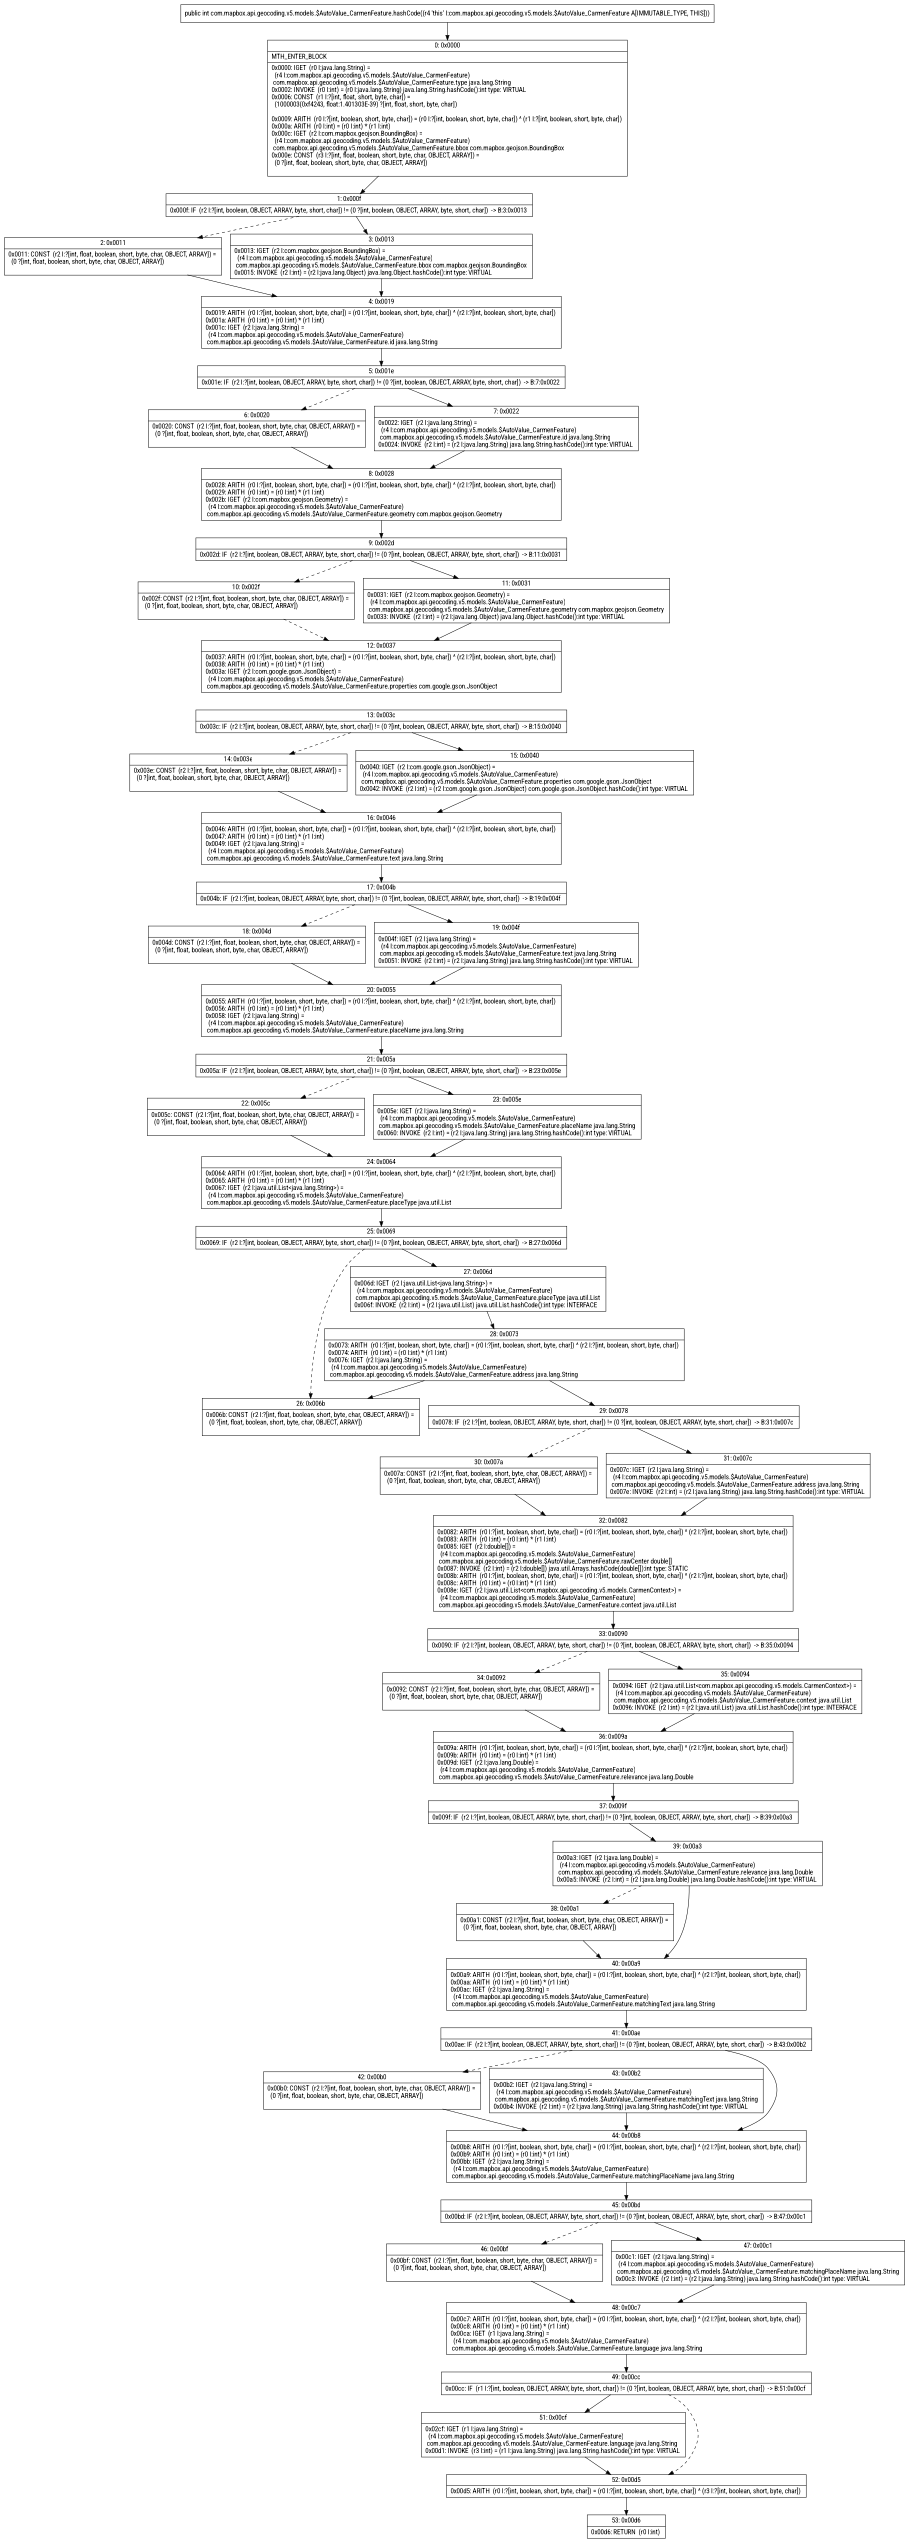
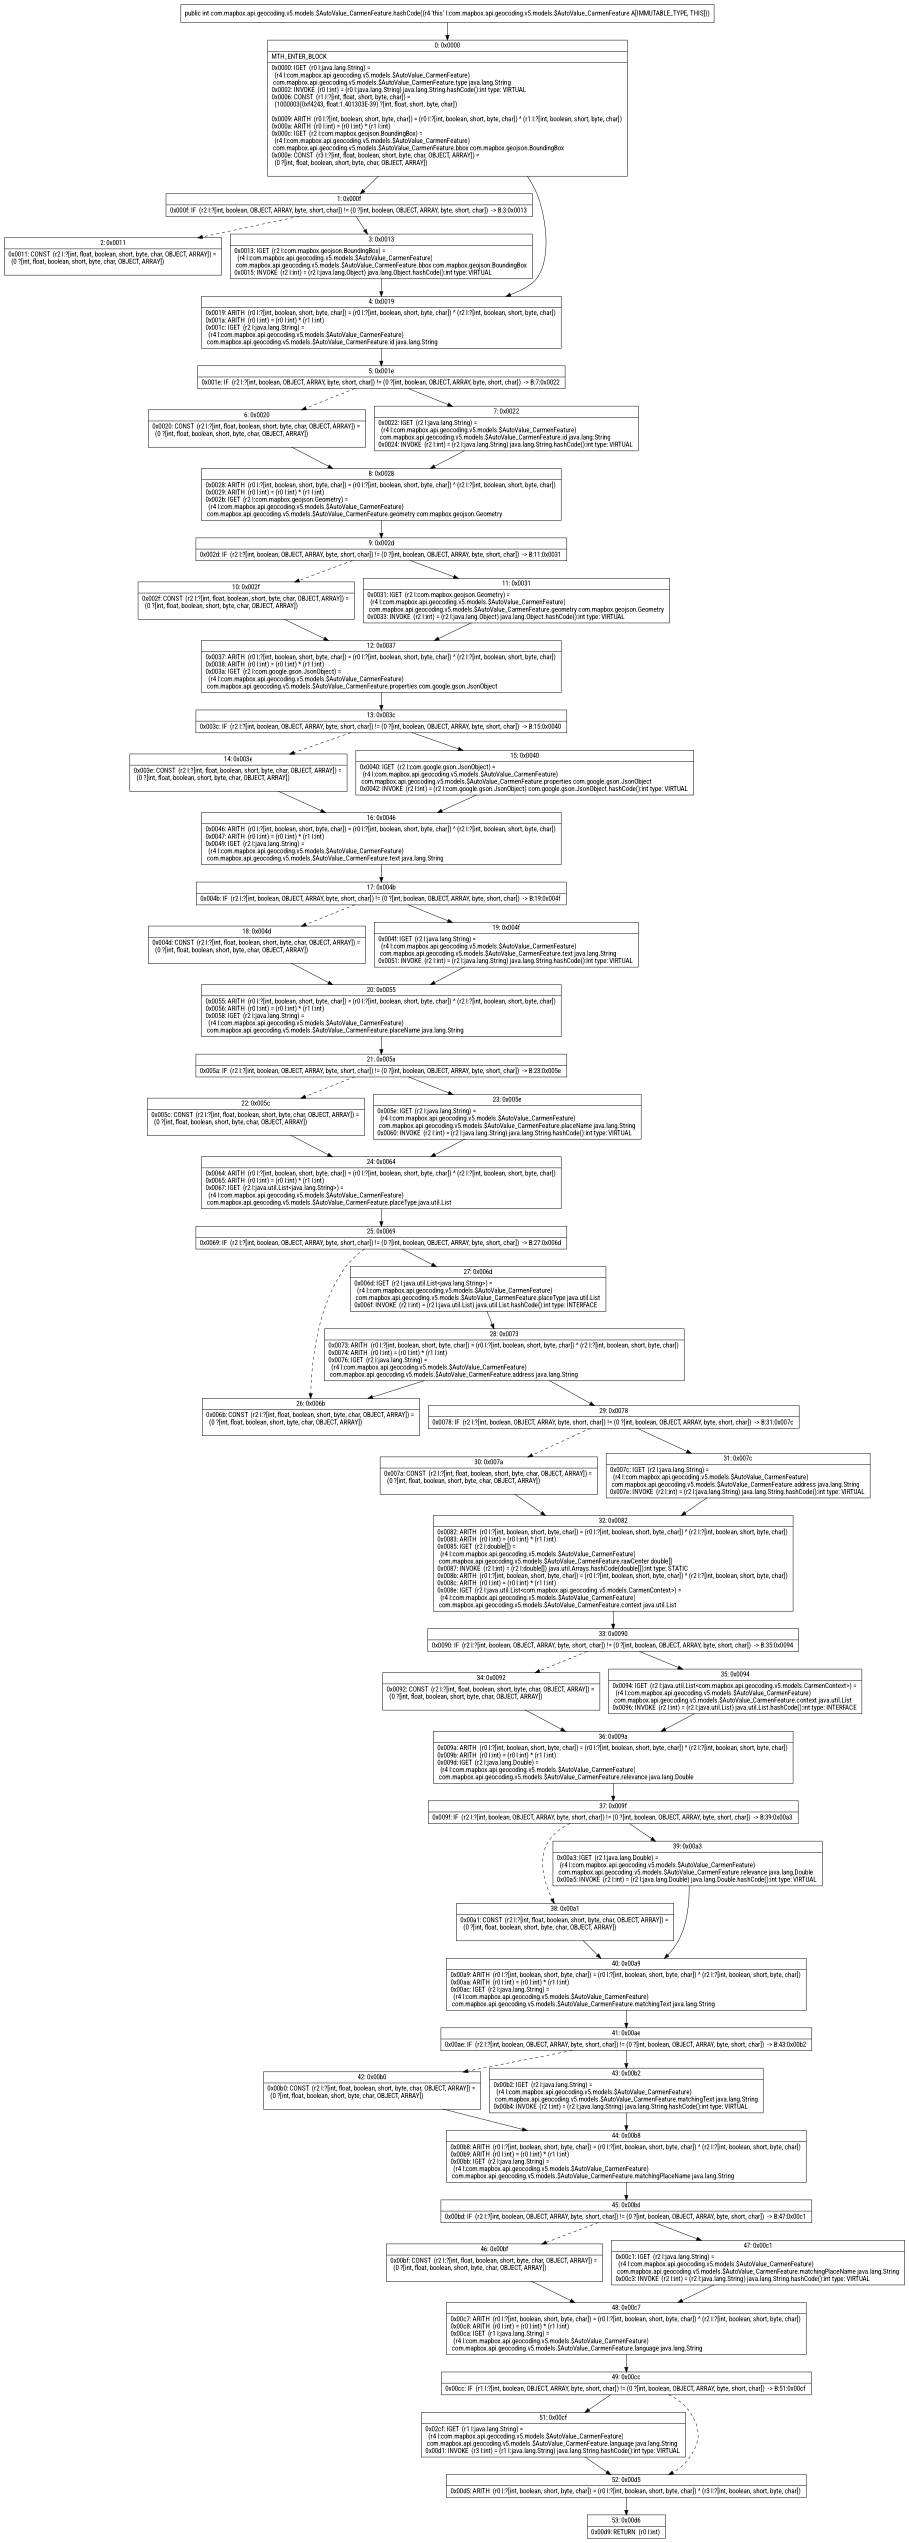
(230, 285) -> (546, 242)
(304, 629) -> (304, 629)
none -> (381, 699)
(625, 1894) -> (543, 1856)
(776, 2082) -> (626, 2057)
(626, 2532) -> (626, 2532)
